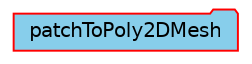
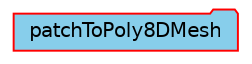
(126, 32) -> (126, 32)
